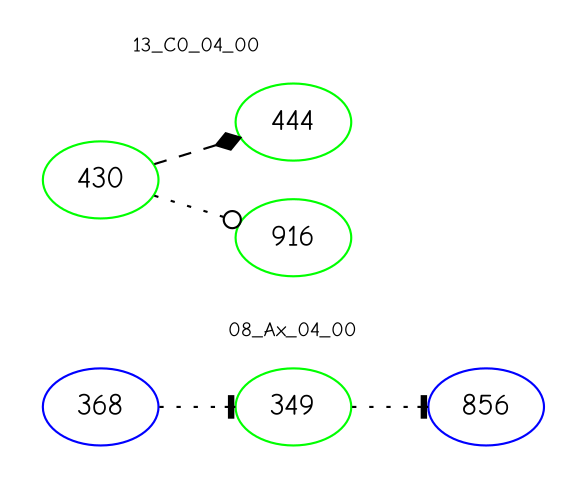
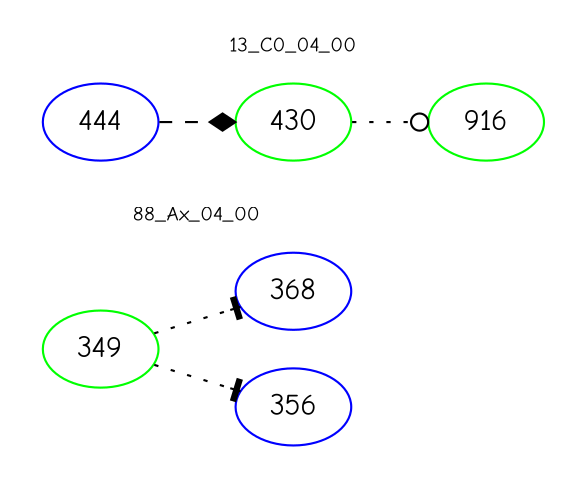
(293, 122) -> (101, 122)
(185, 155) -> (184, 122)
(293, 331) -> (197, 215)
(192, 407) -> (192, 322)
(486, 407) -> (293, 407)
